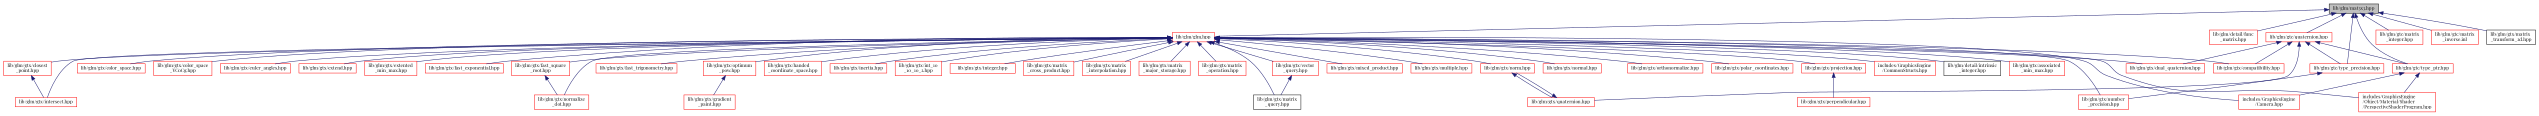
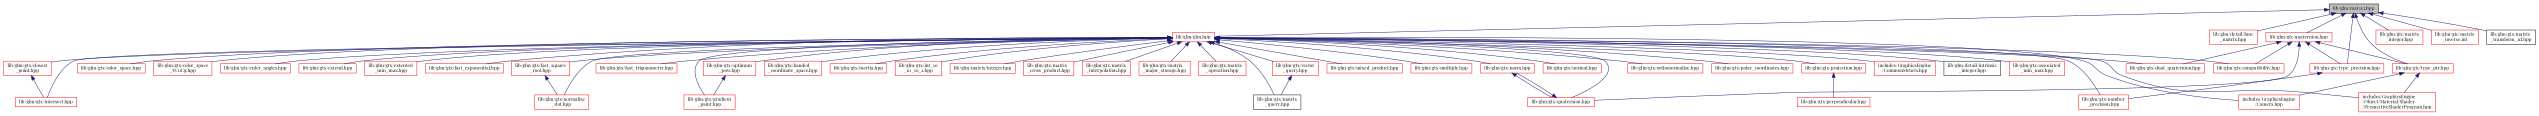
none -> (914, 43)
none -> (1441, 45)
(983, 68) -> (983, 68)
